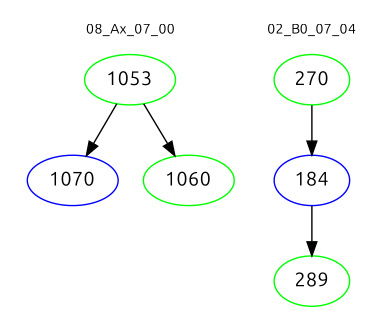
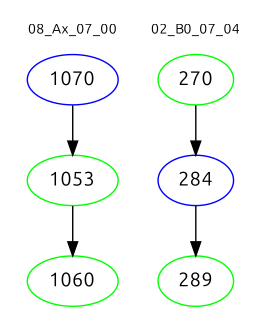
(105, 124) -> (73, 123)
(312, 180) -> (196, 180)
